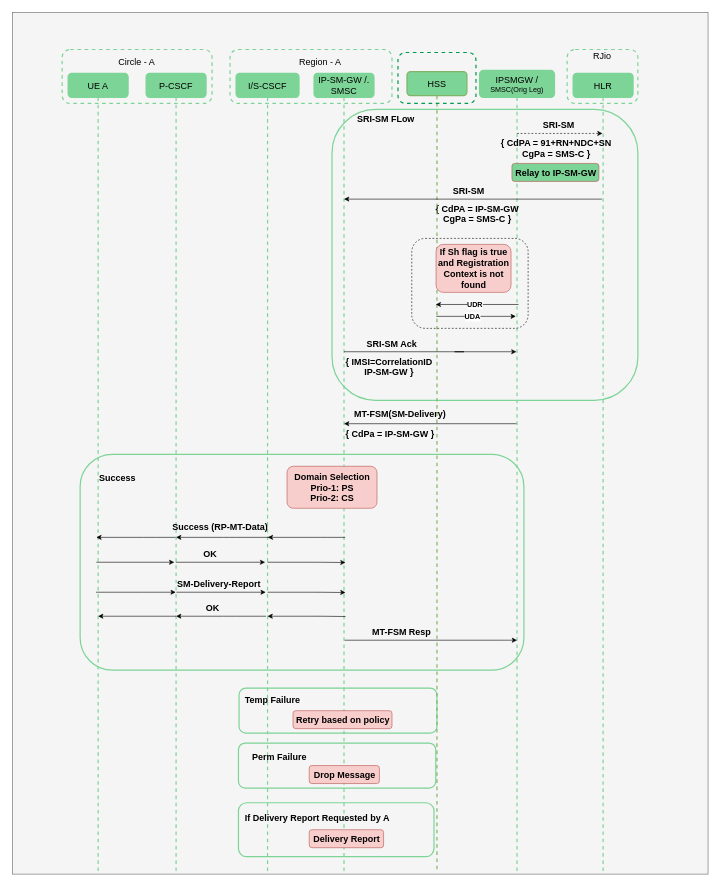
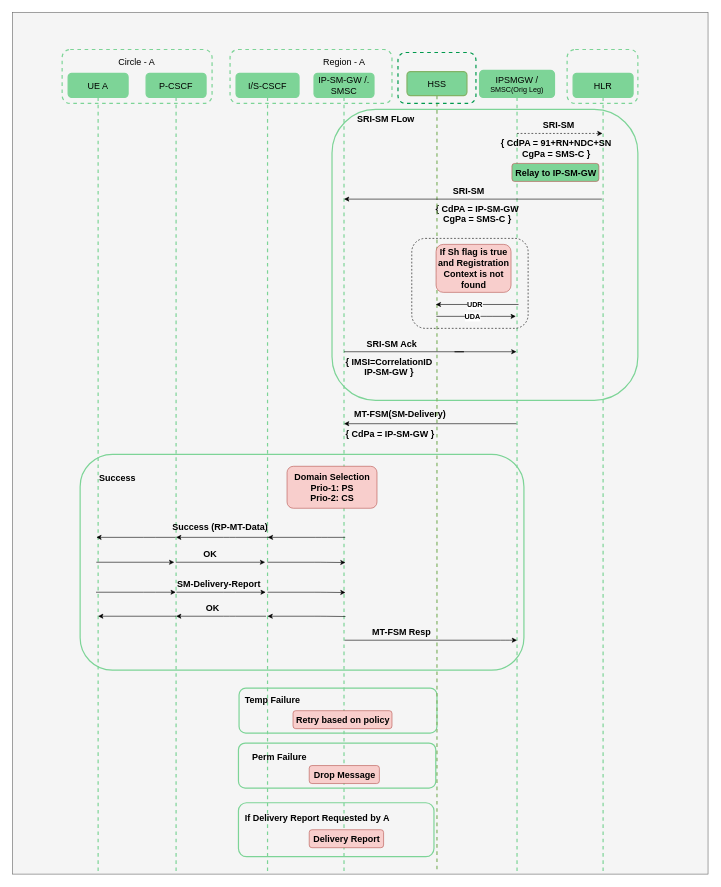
(602, 56) -> none
(320, 62) -> (344, 62)
